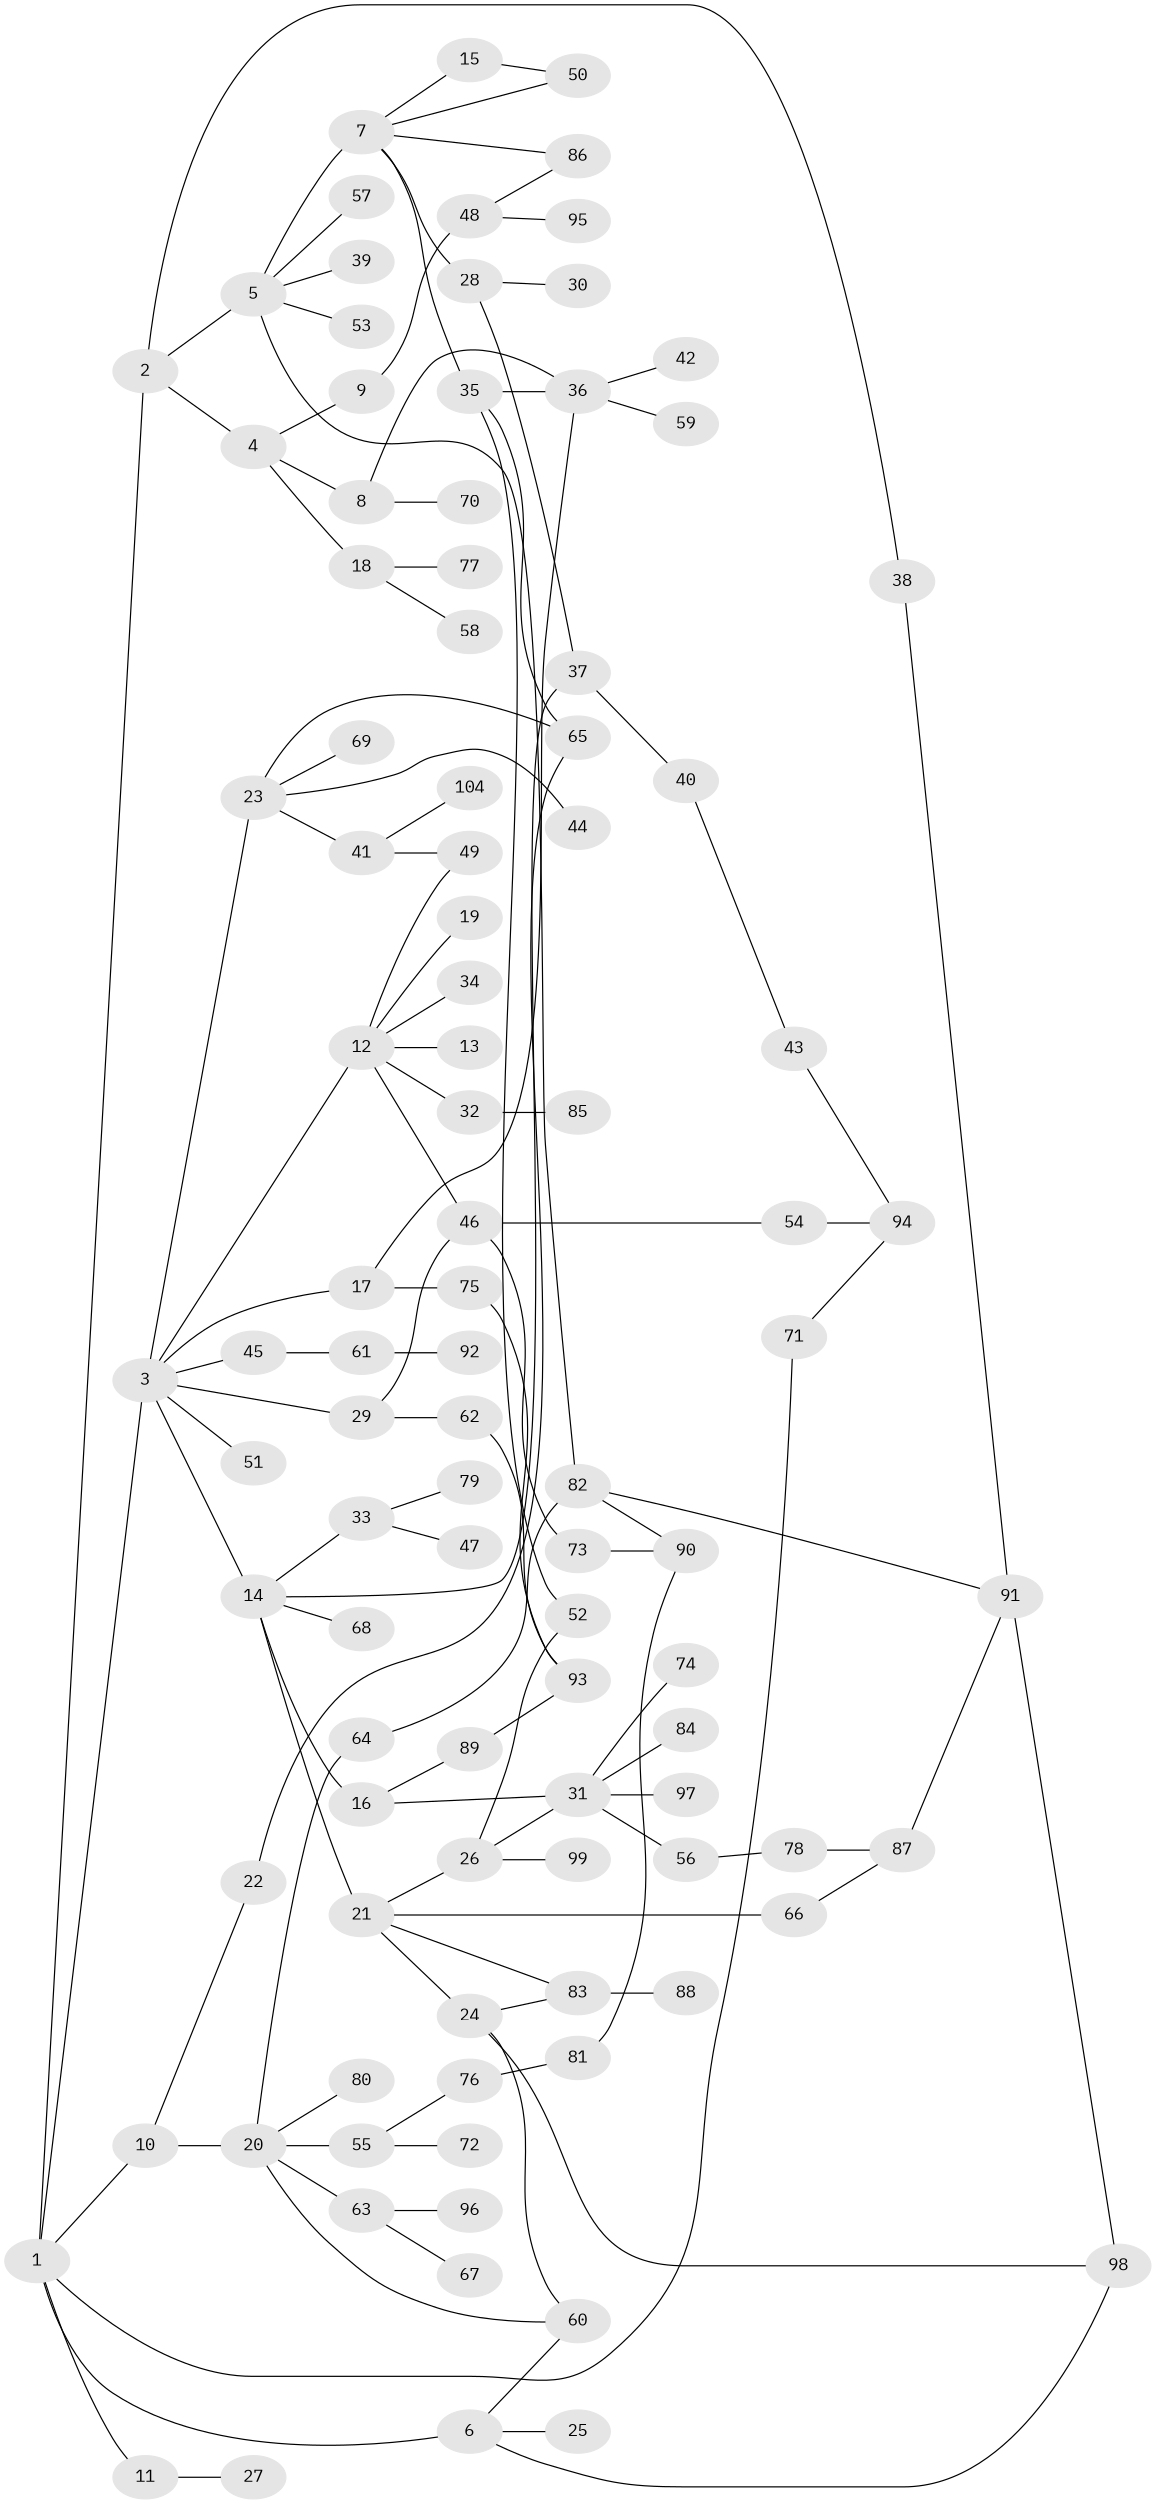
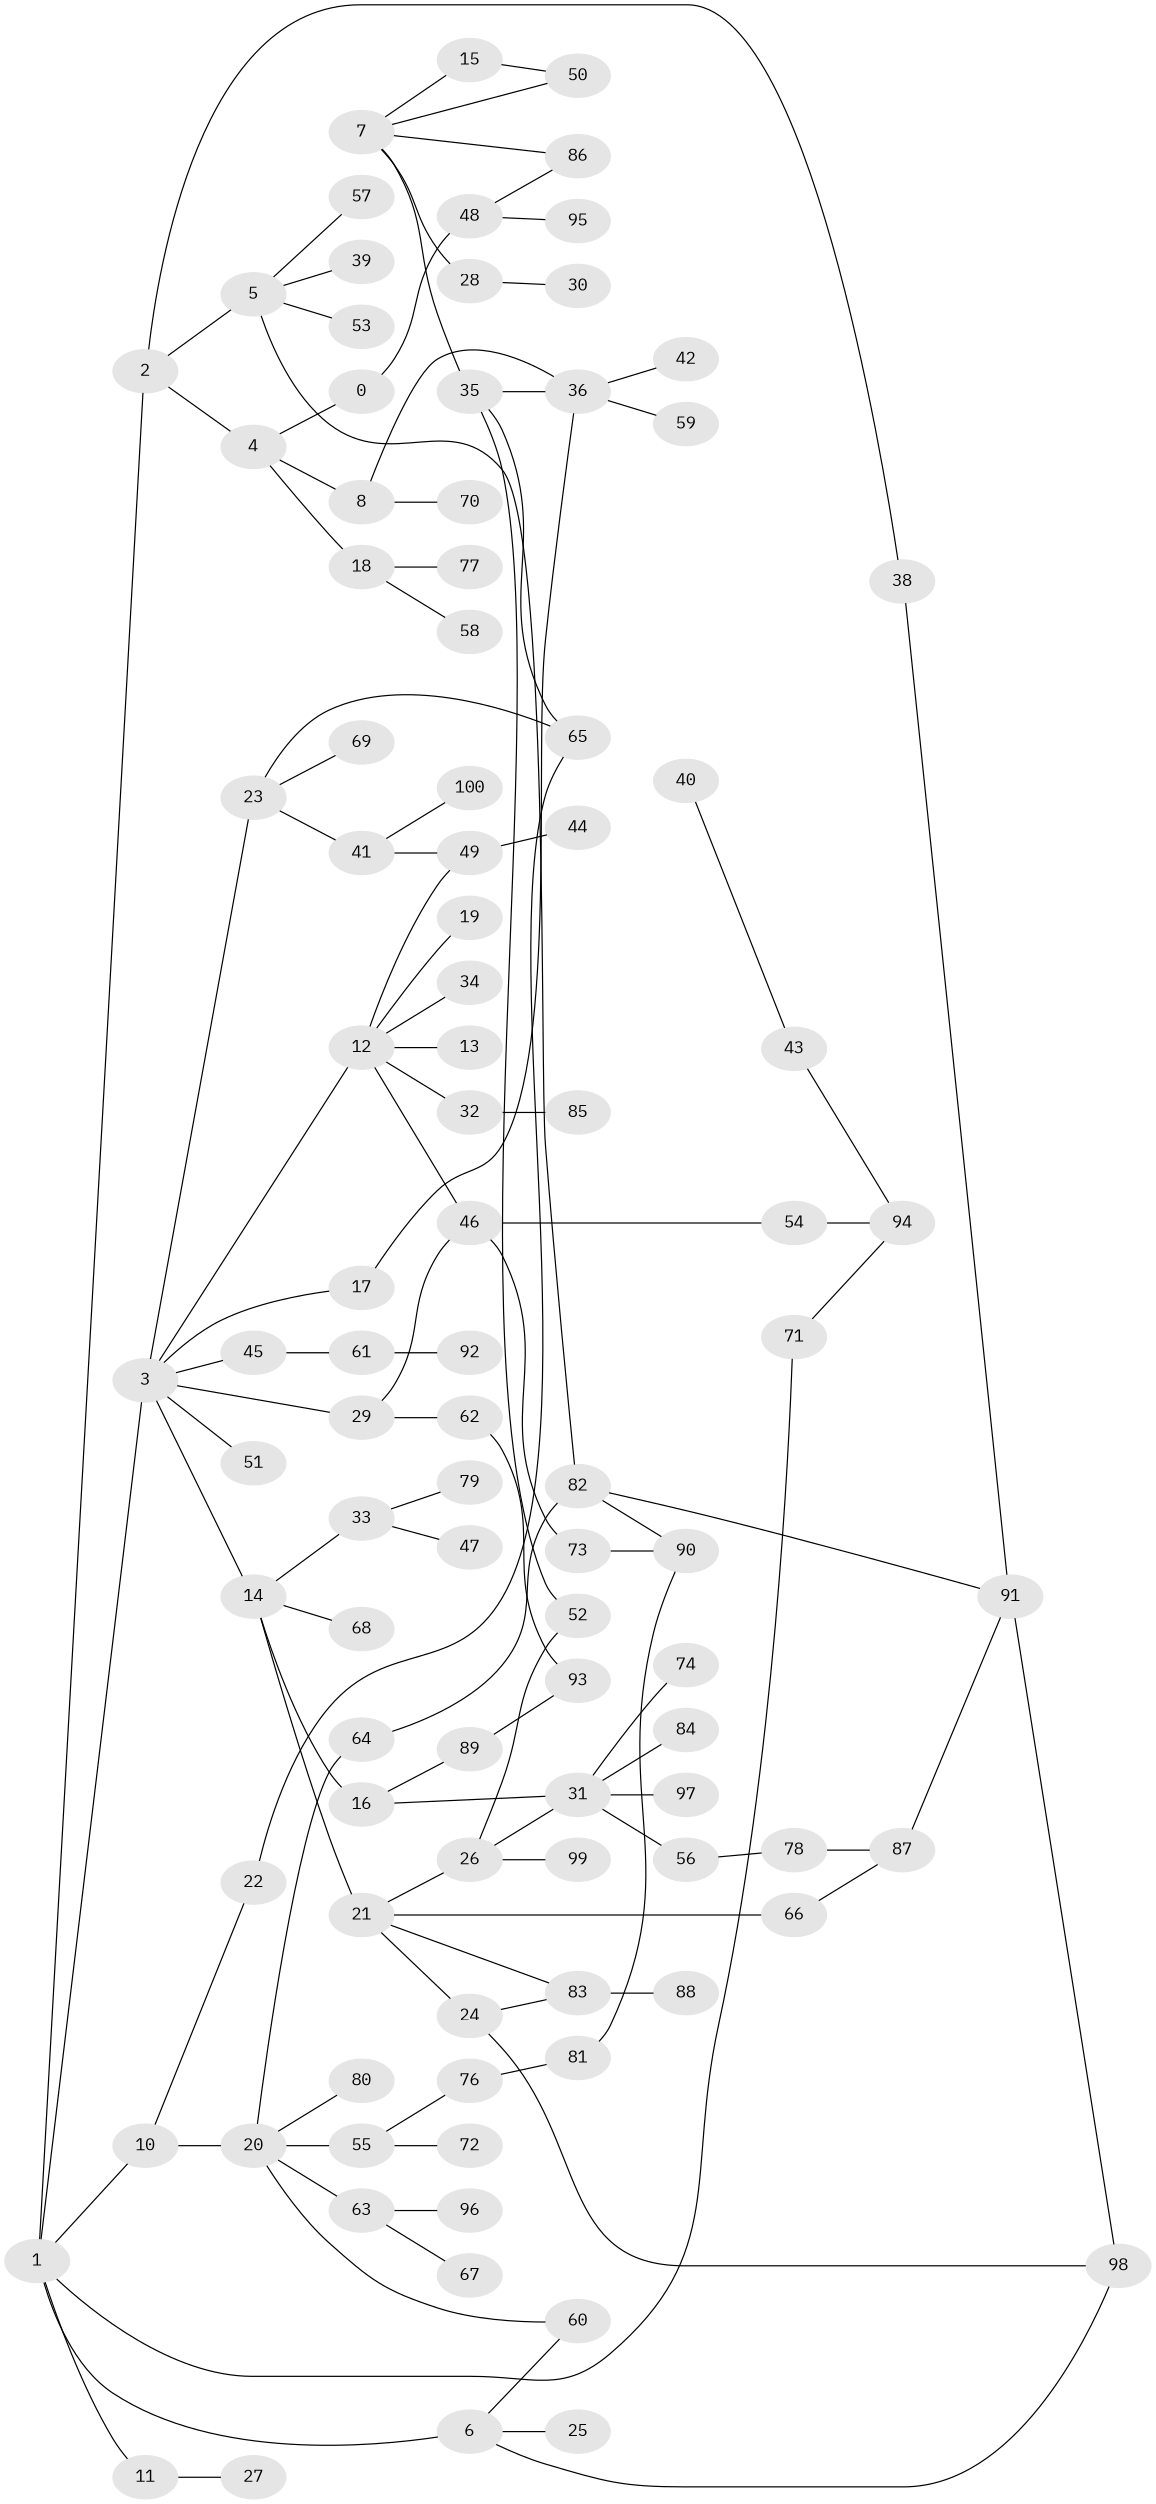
(300, 209) -> none
(362, 392) -> (362, 392)
(578, 673) -> none
(433, 757) -> (524, 840)
(470, 788) -> (470, 788)
(470, 1288) -> none
(525, 2168) -> none
